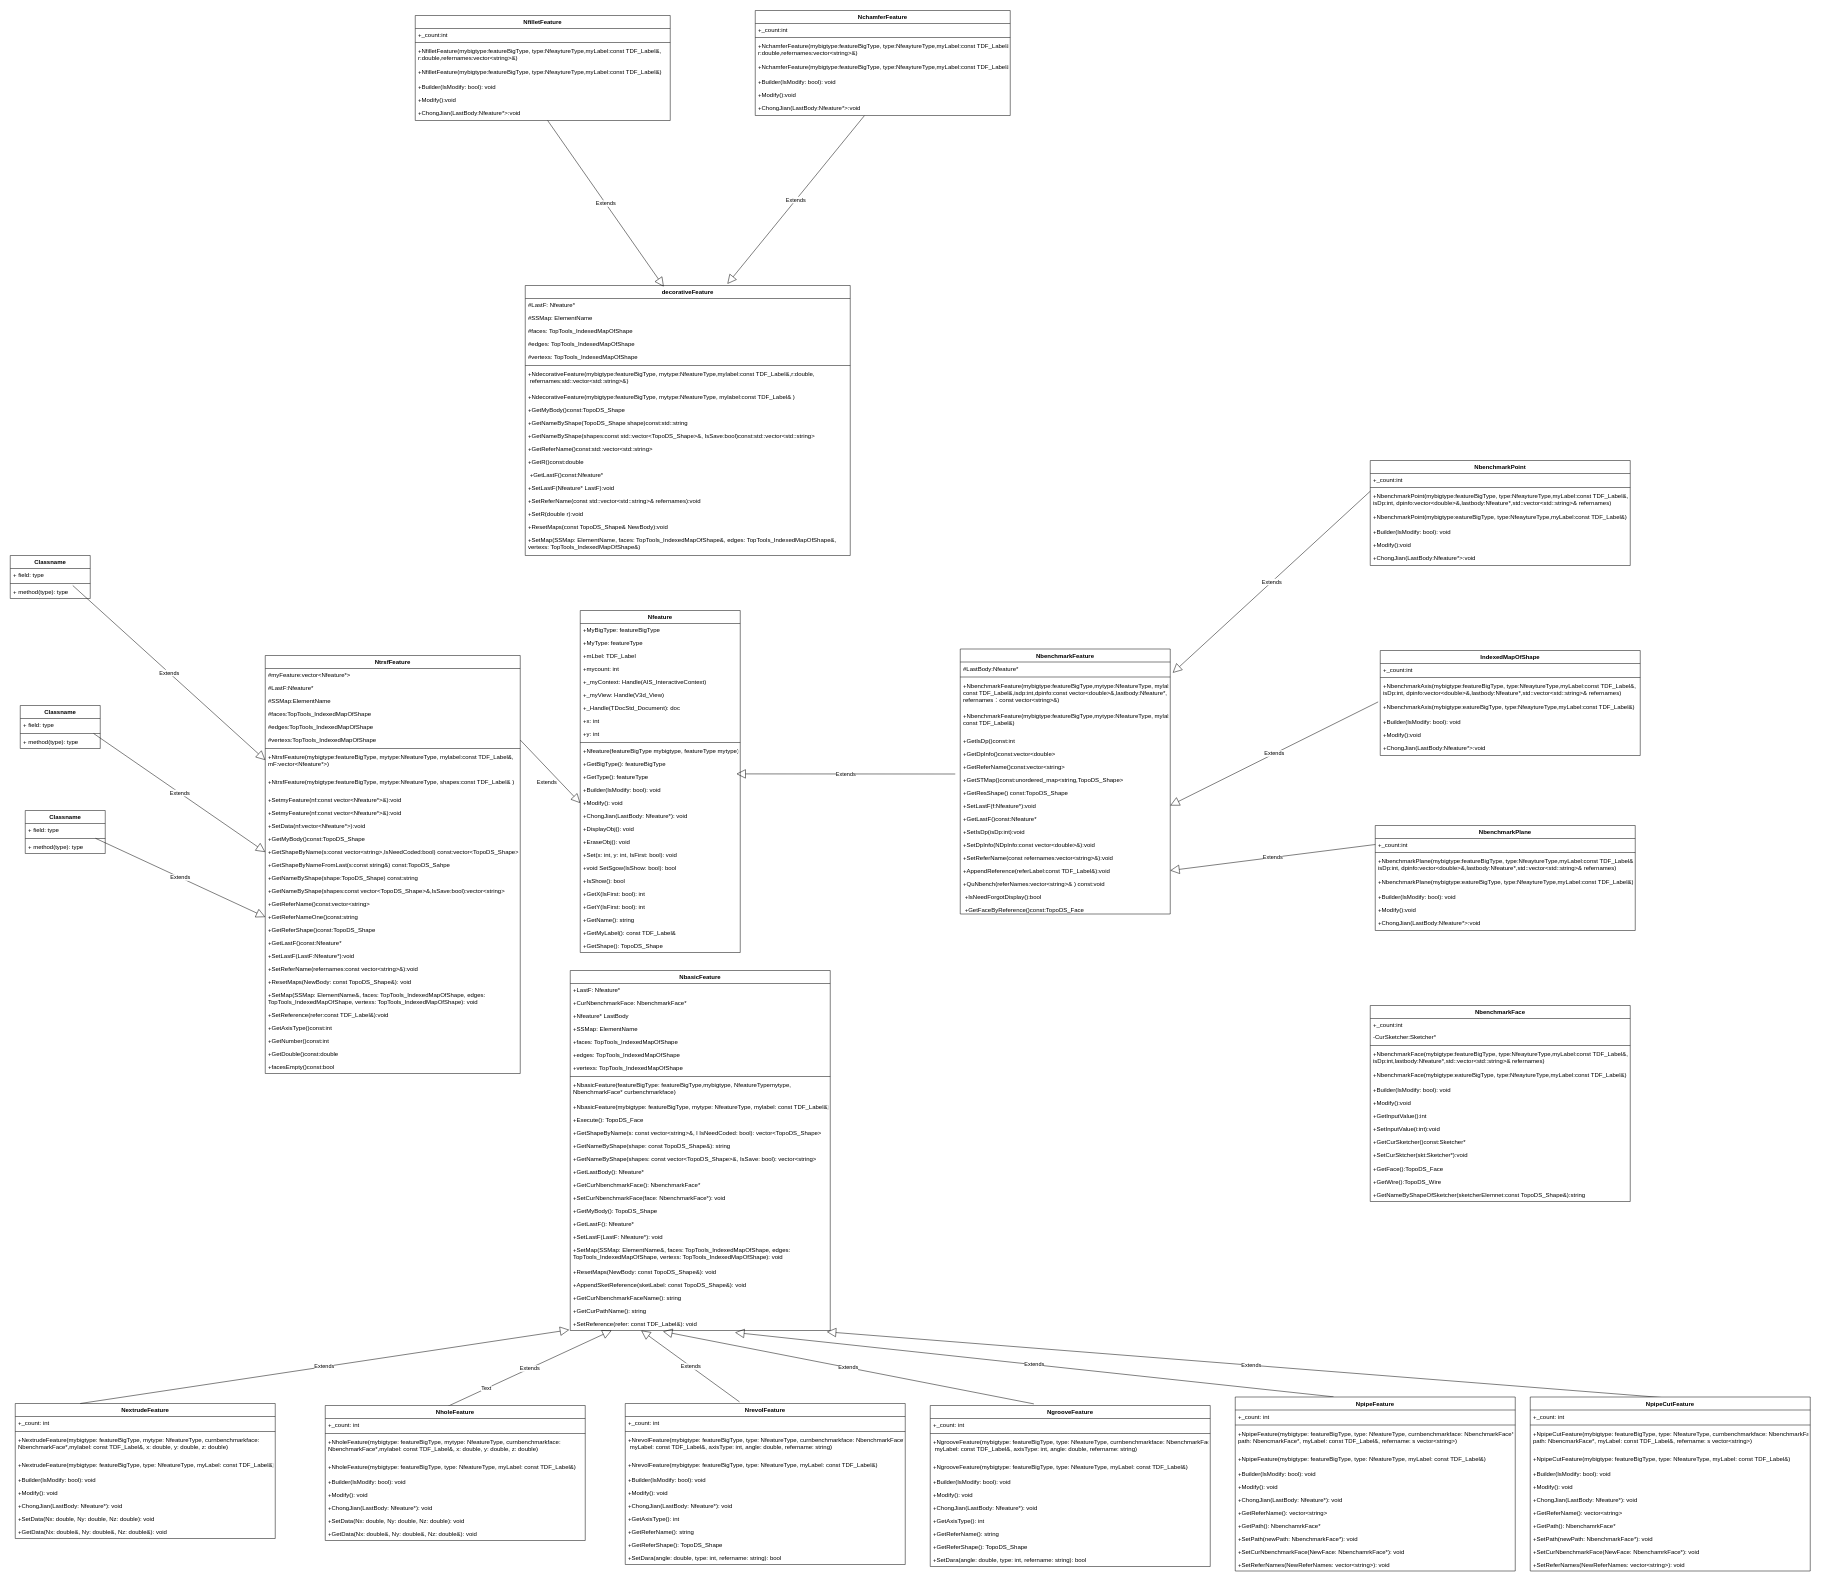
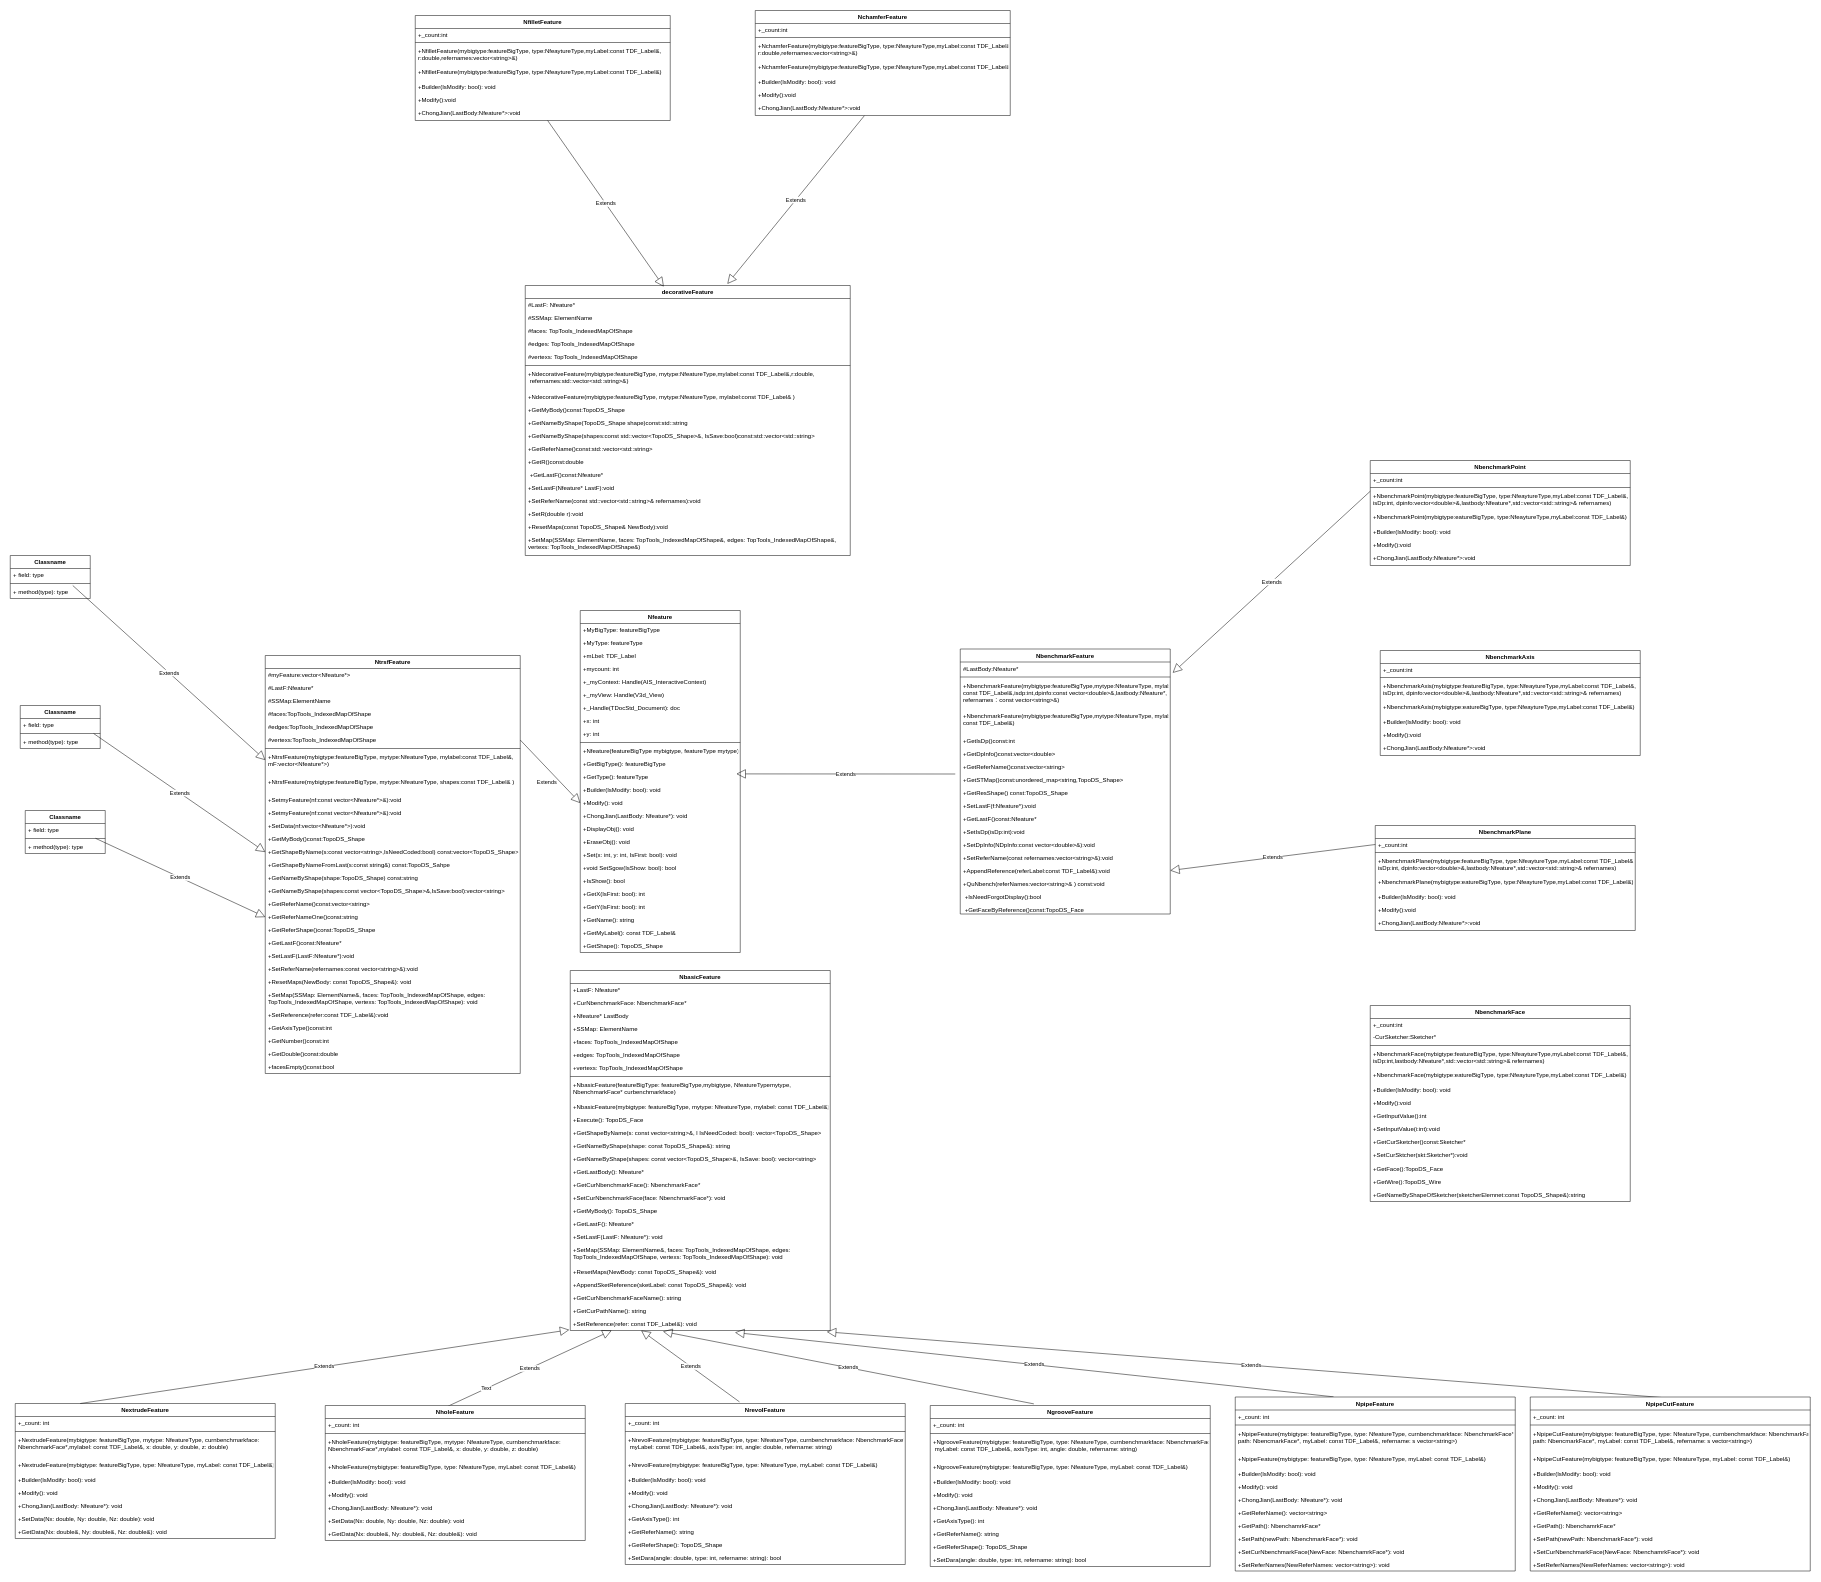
(1510, 657) -> (1510, 657)
(1279, 751) -> none
